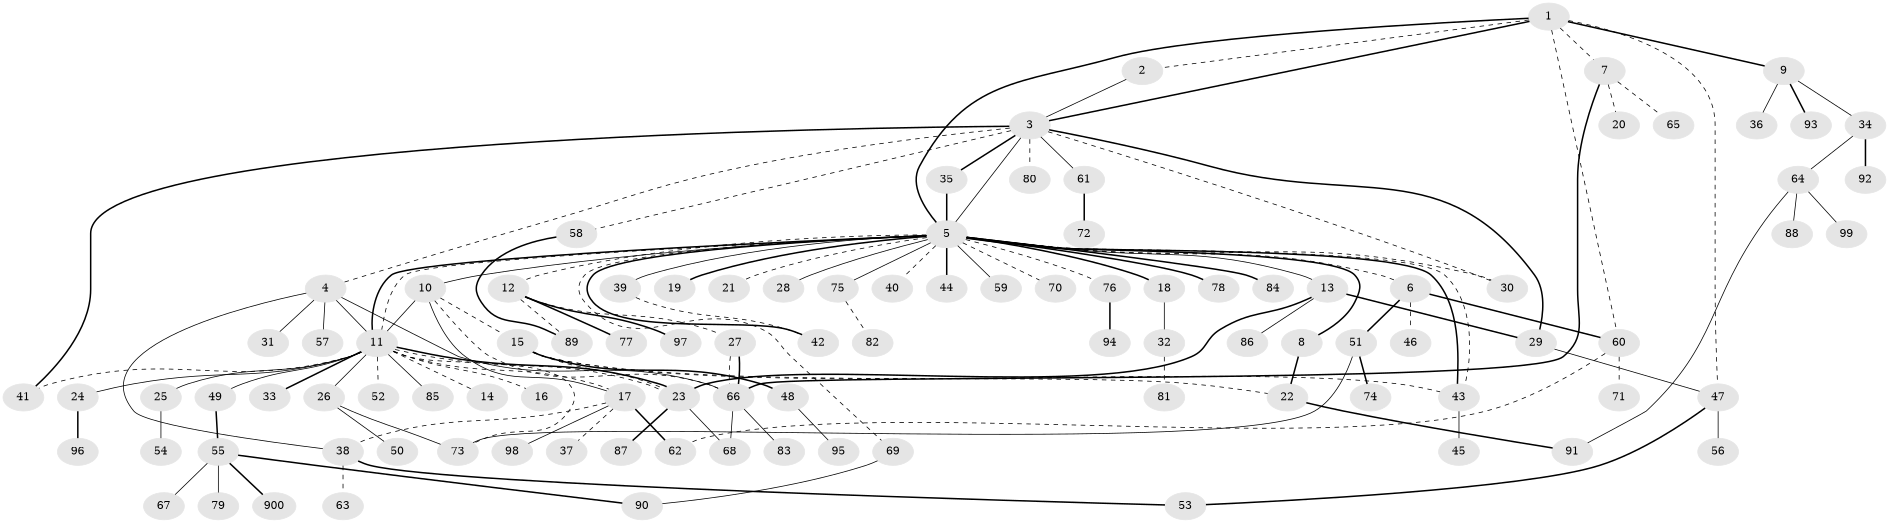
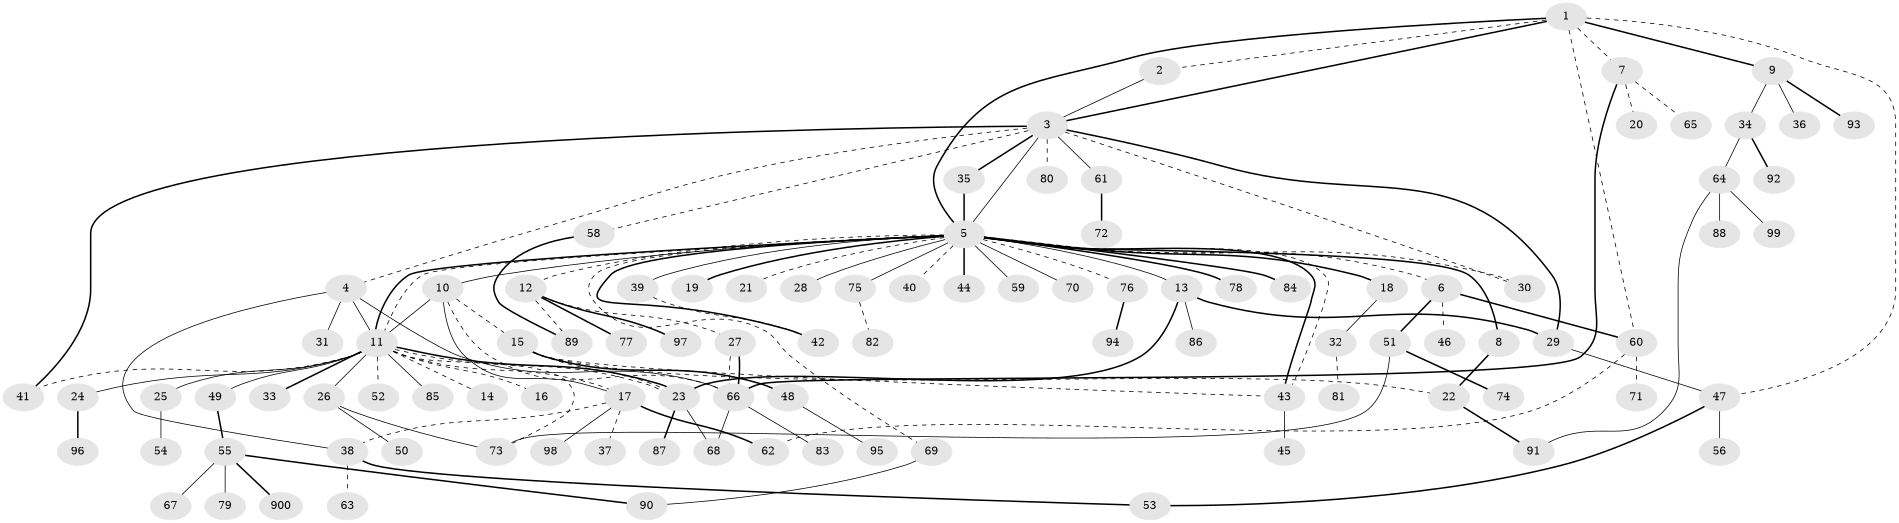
(1001, 261) -> (1018, 261)
(323, 343) -> none
